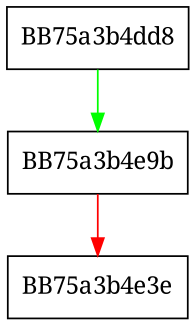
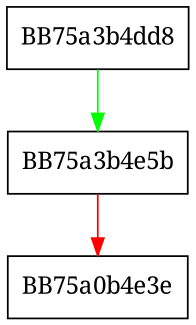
(98, 163) -> (98, 163)
(98, 287) -> (98, 287)
